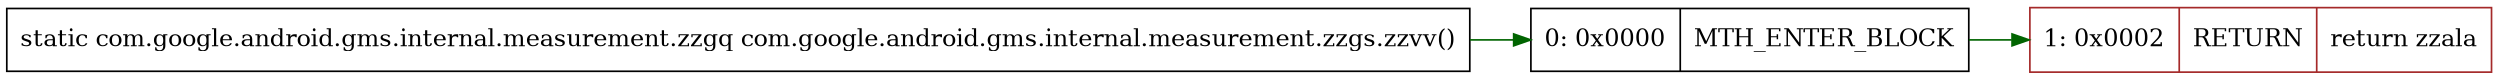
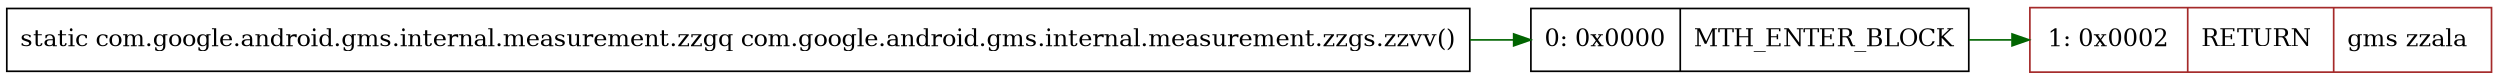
(2404, 39) -> (2408, 39)
